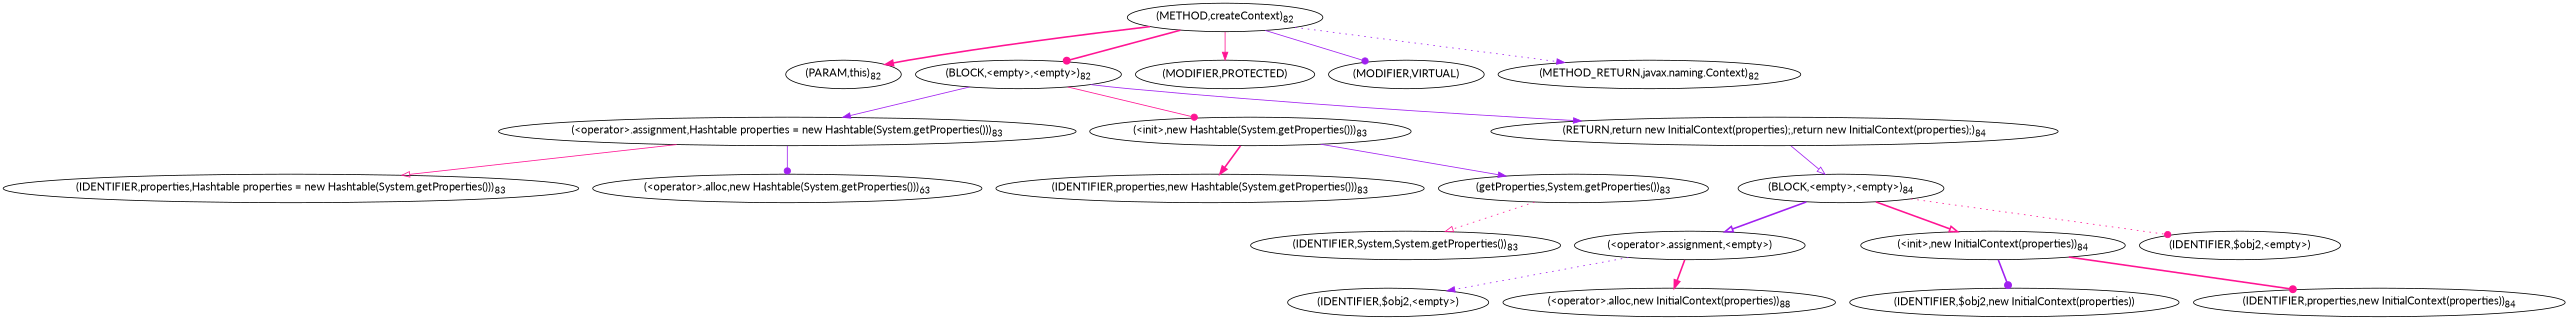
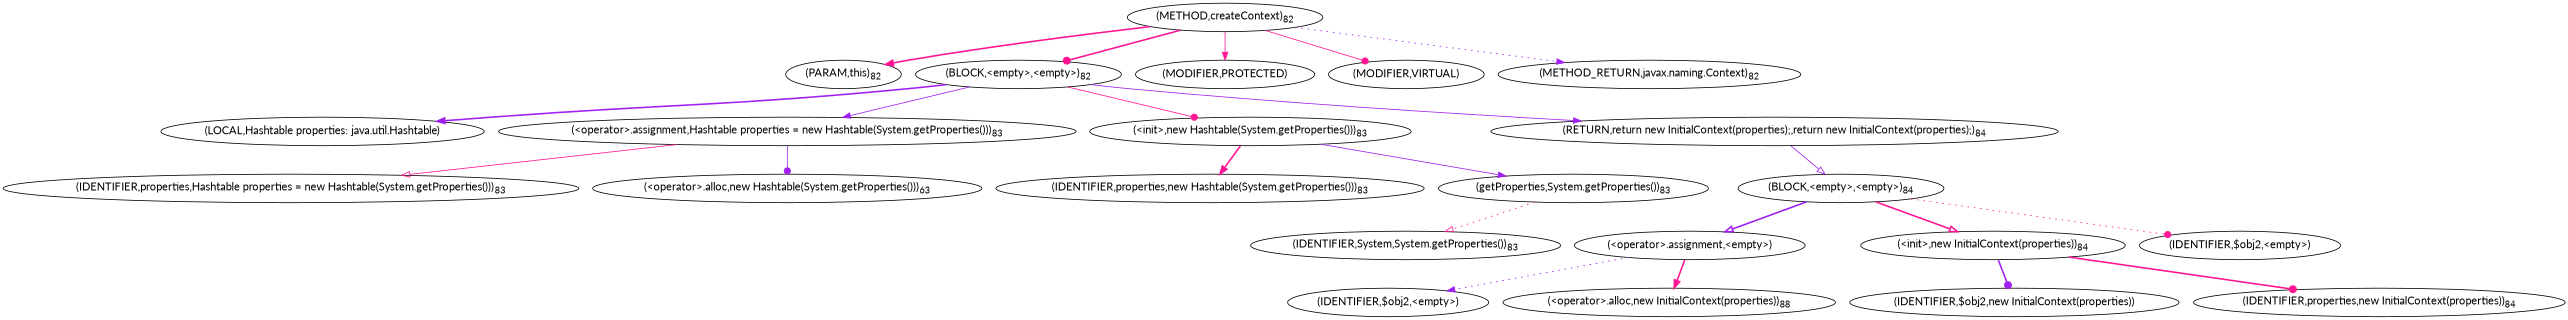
(1314, 45) -> (1314, 45)
none -> (323, 131)
